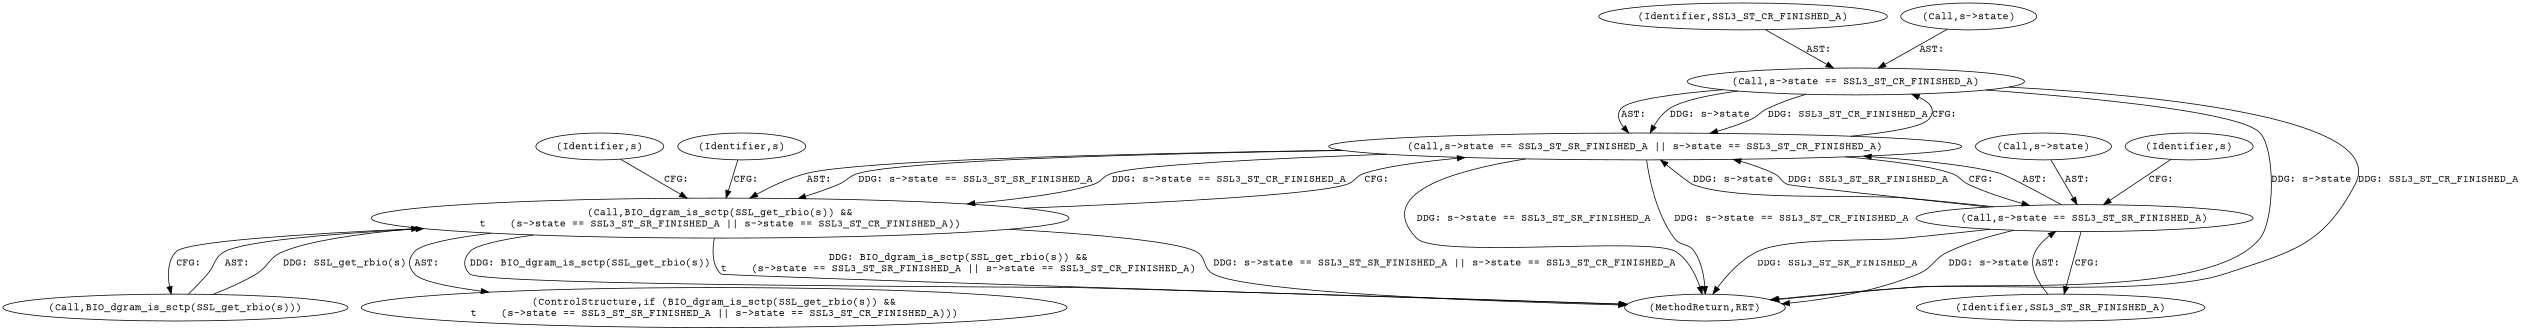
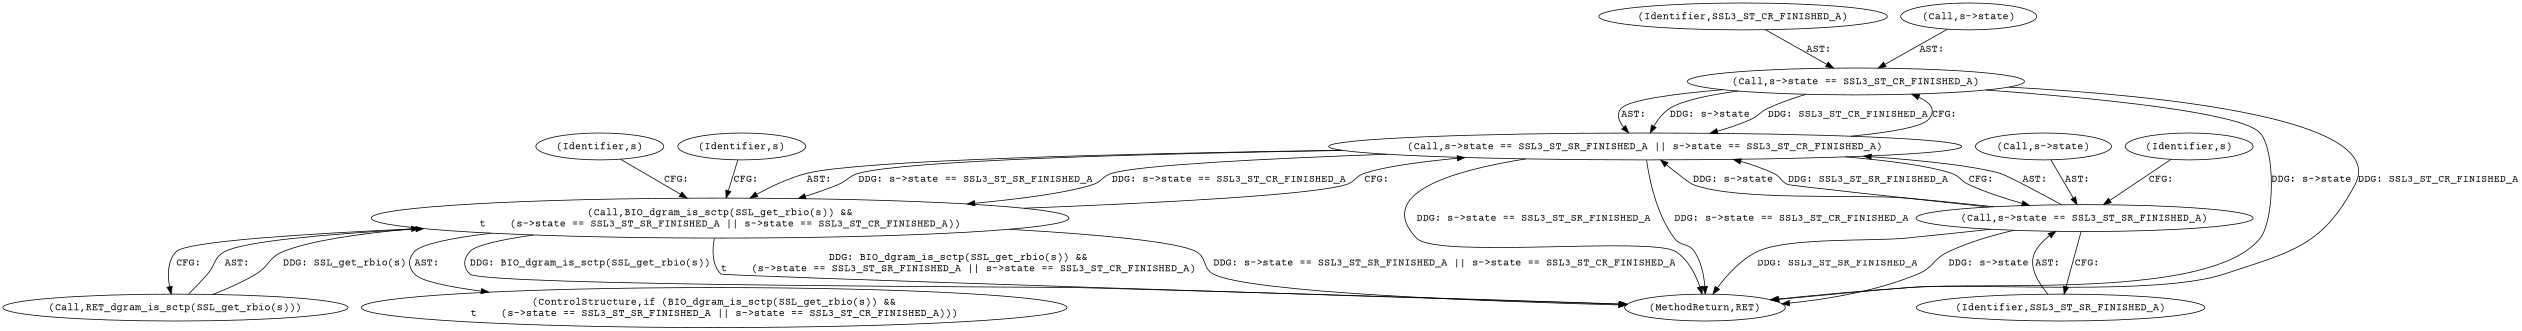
(175, 308) -> (175, 308)
